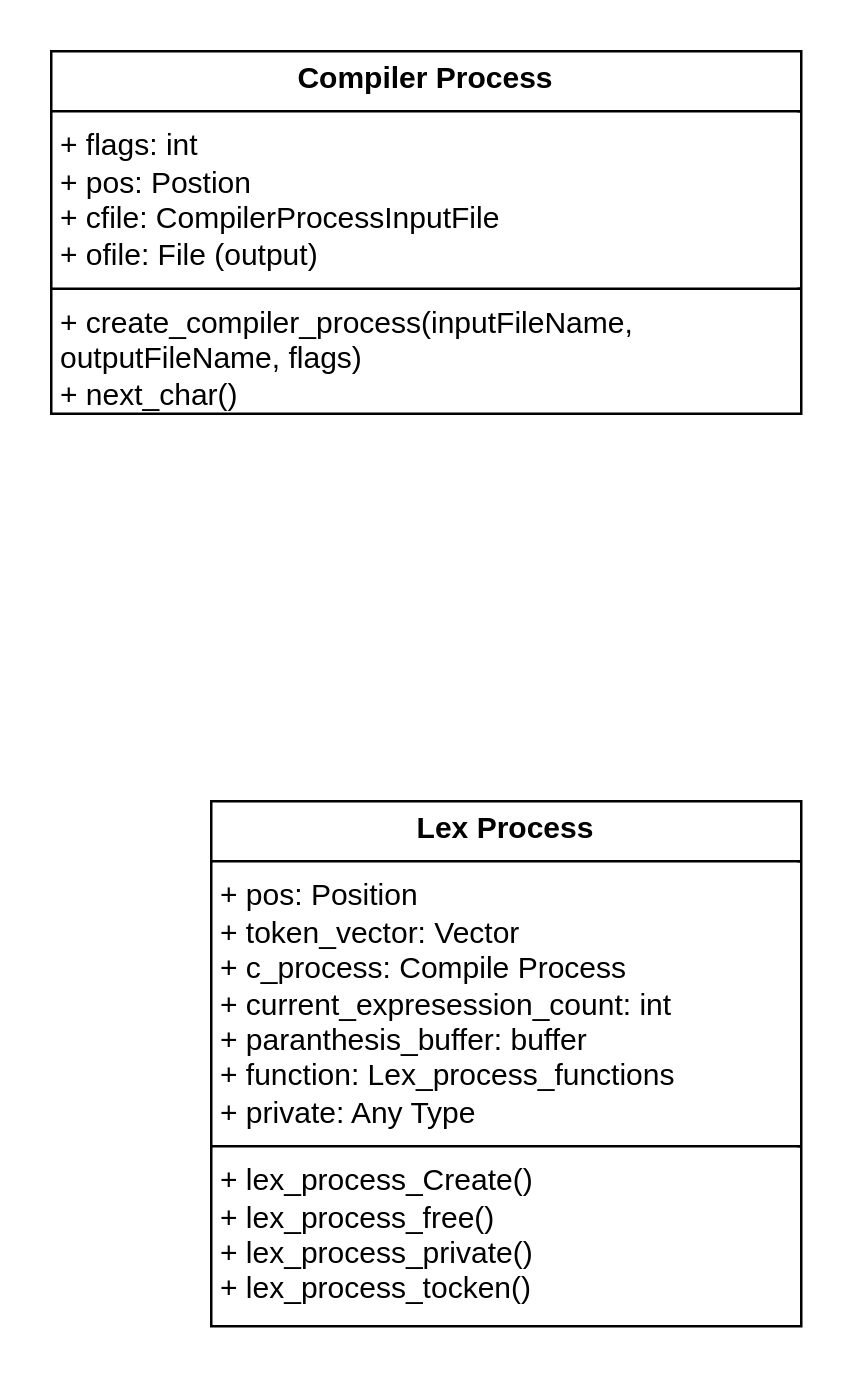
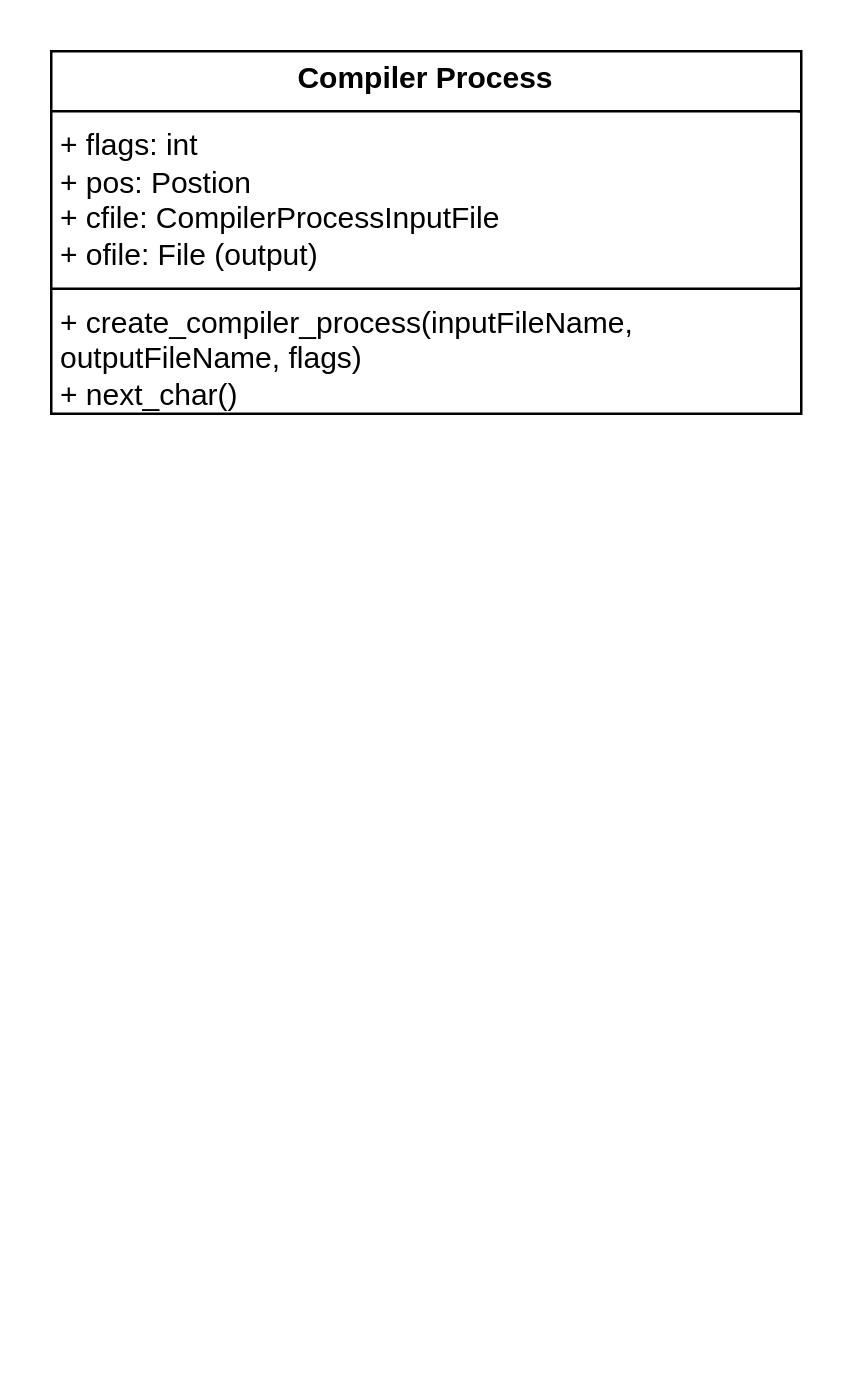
(506, 1064) -> none
